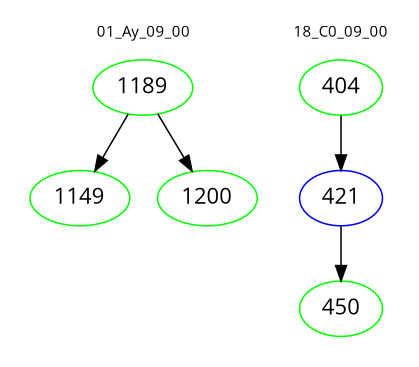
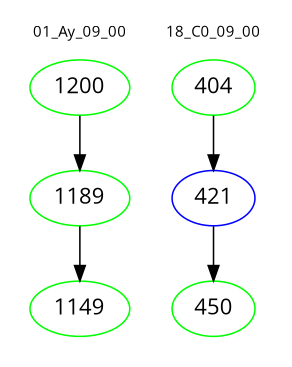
(171, 136) -> (80, 135)
